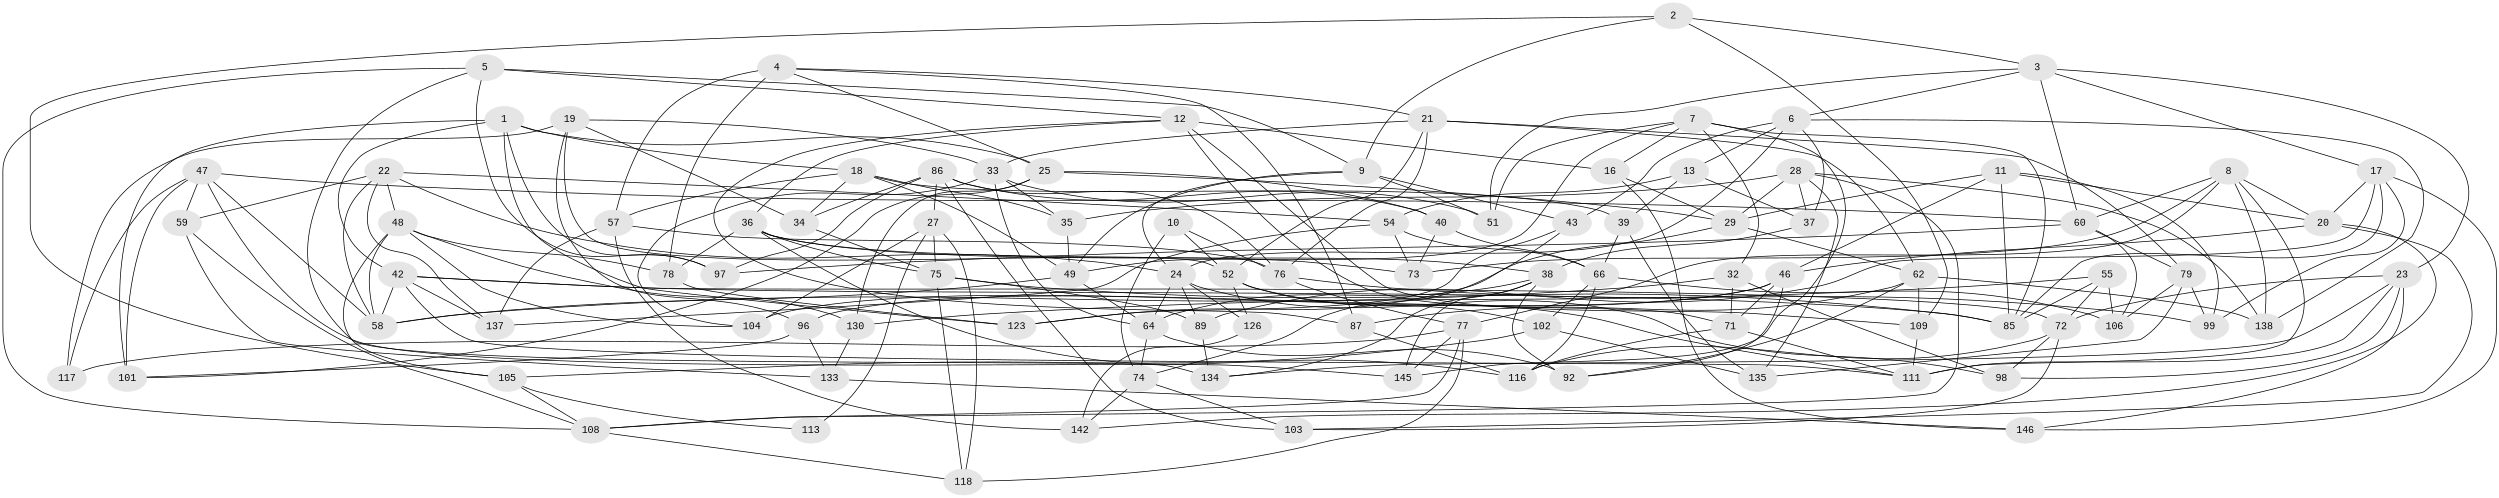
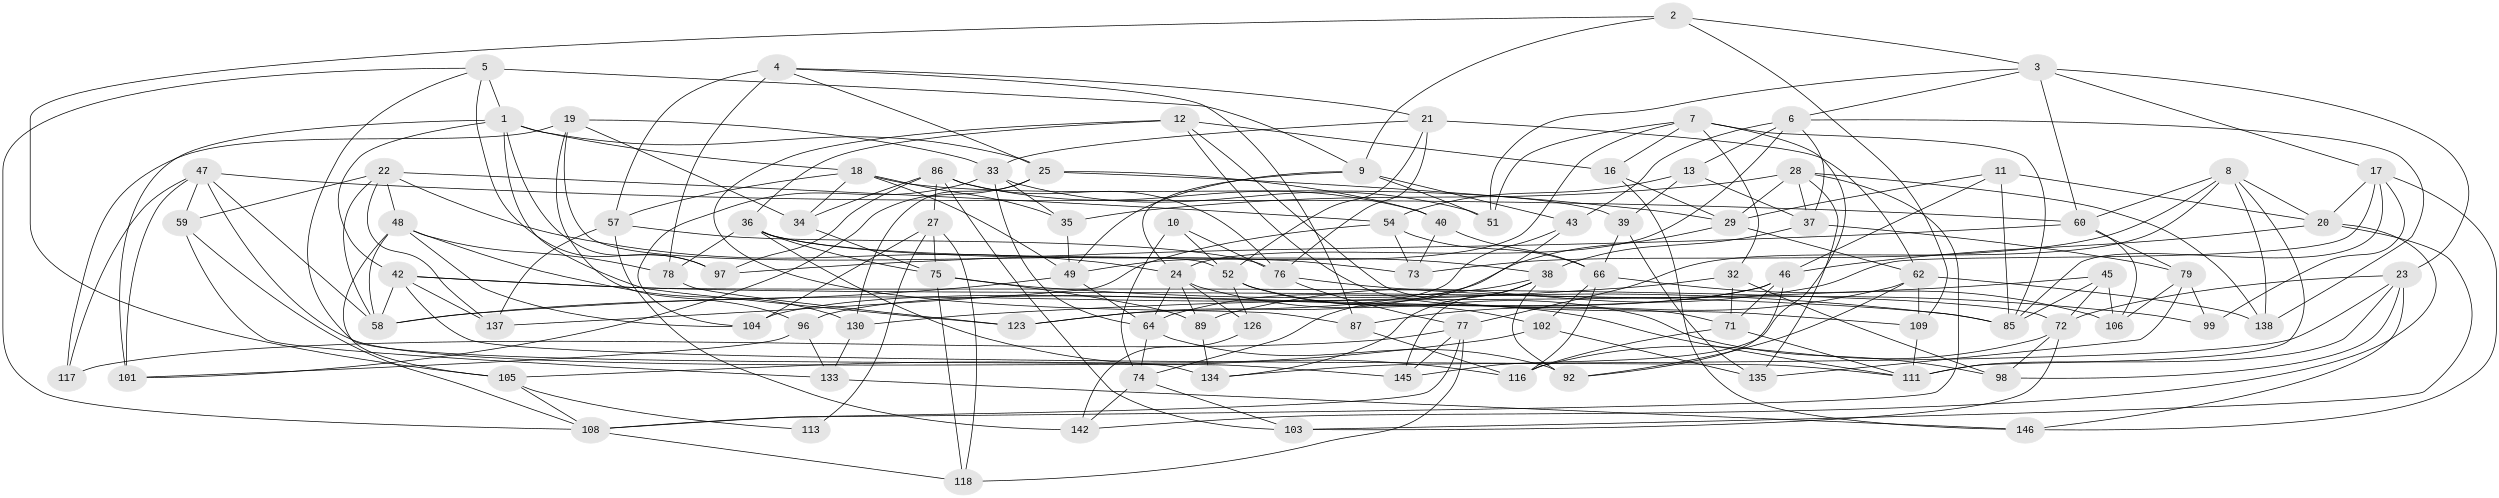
(832, 94) -> (495, 93)
(1829, 142) -> (1999, 243)
(2150, 209) -> none
(2107, 275) -> (2107, 275)
